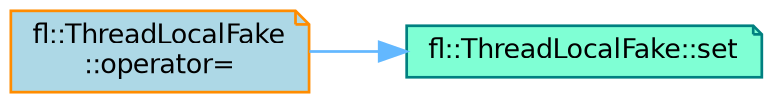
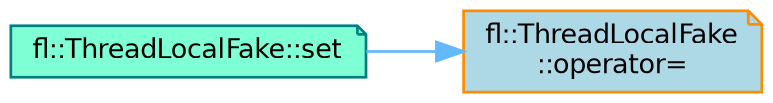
(344, 52) -> (401, 52)
